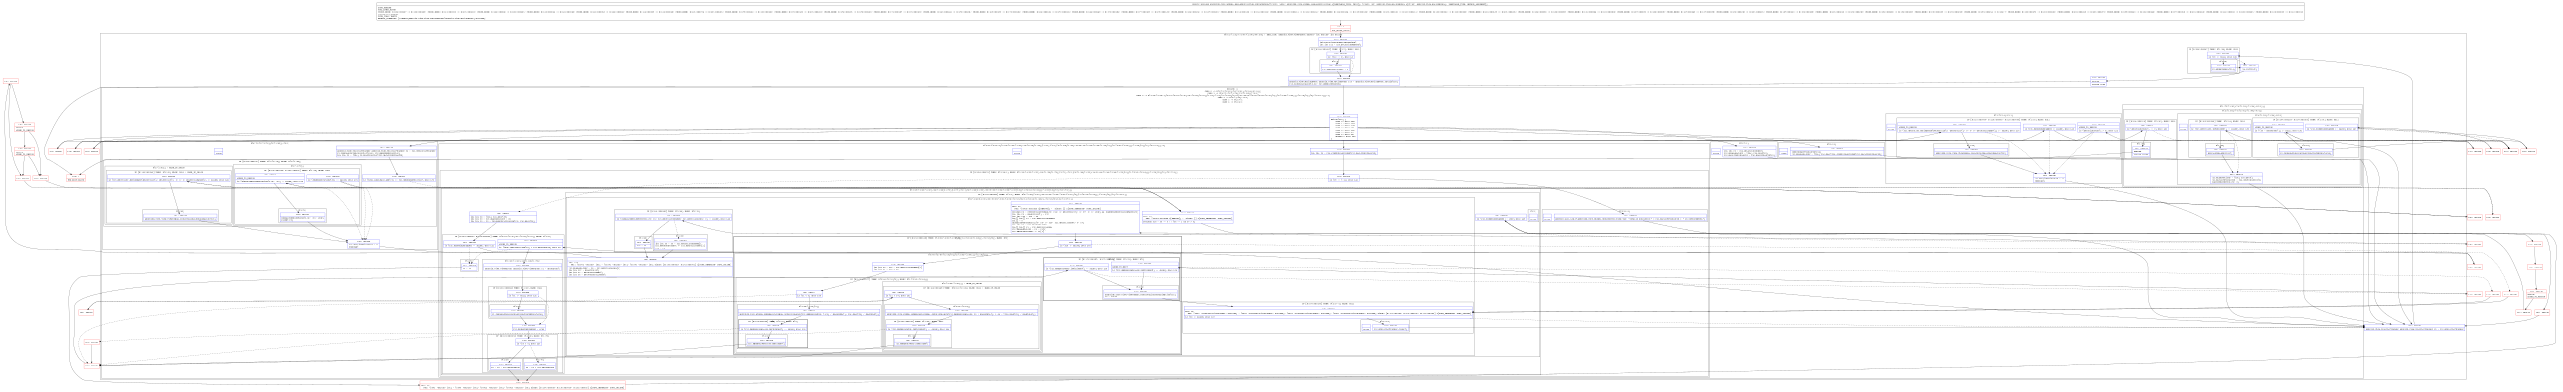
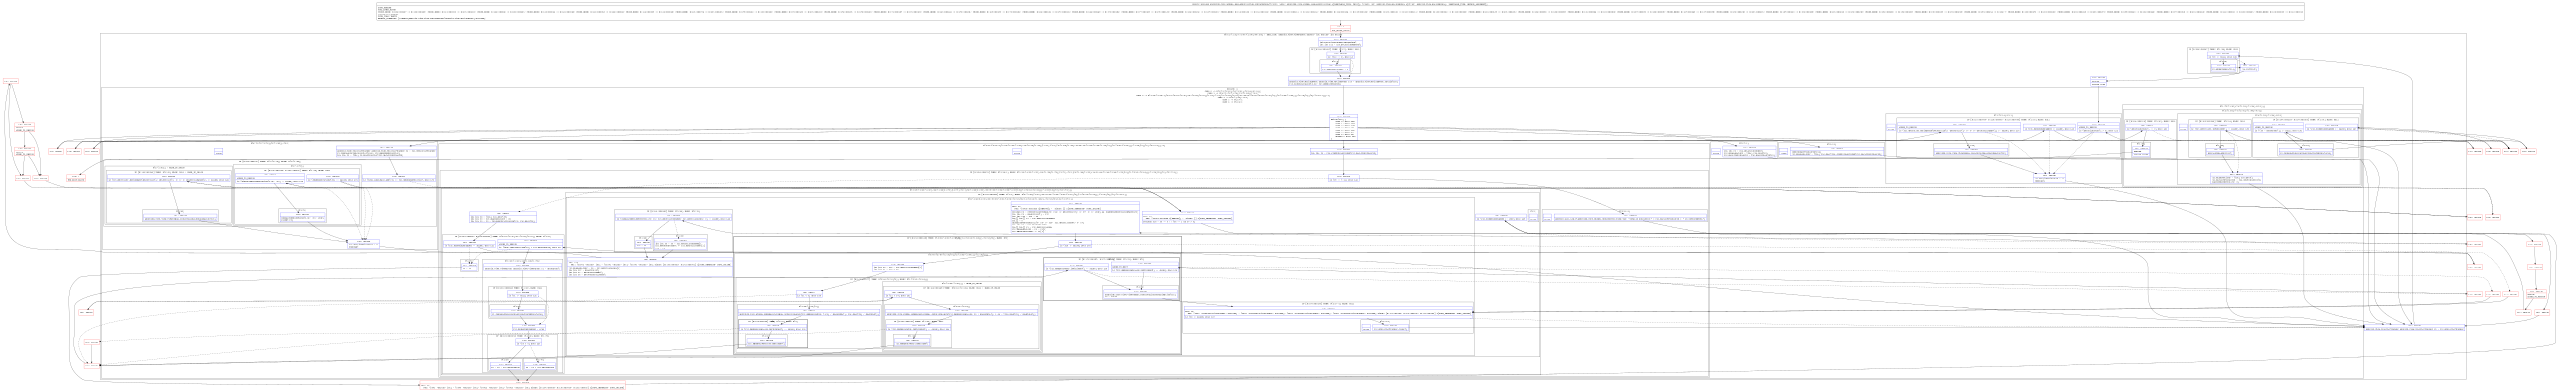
(1033, 86) -> (2098, 104)
